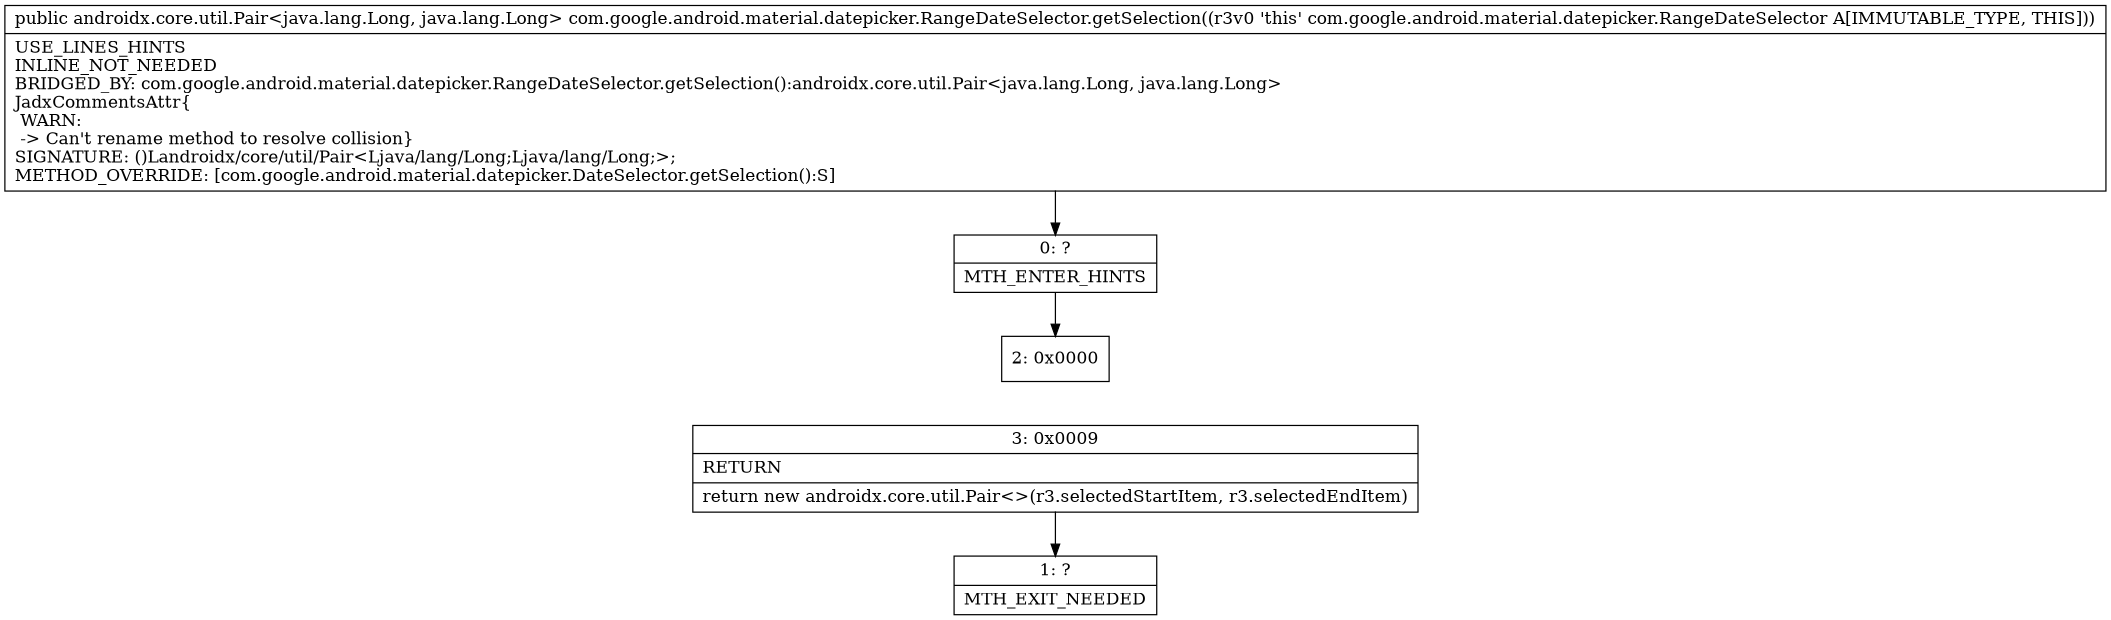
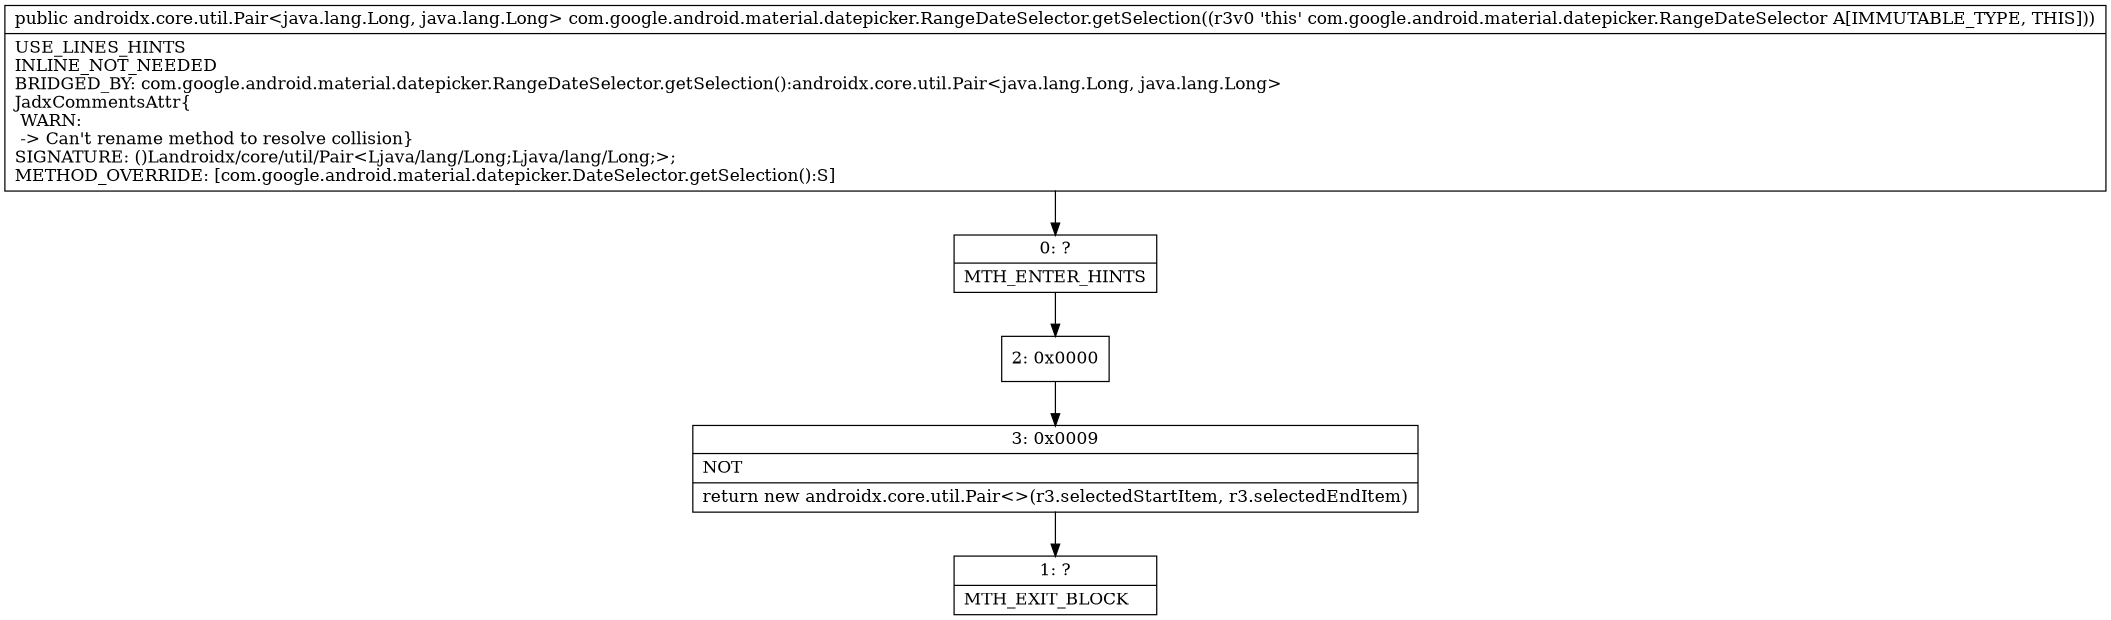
none -> (1055, 397)
(742, 468) -> (723, 468)
(1055, 599) -> (1047, 599)
